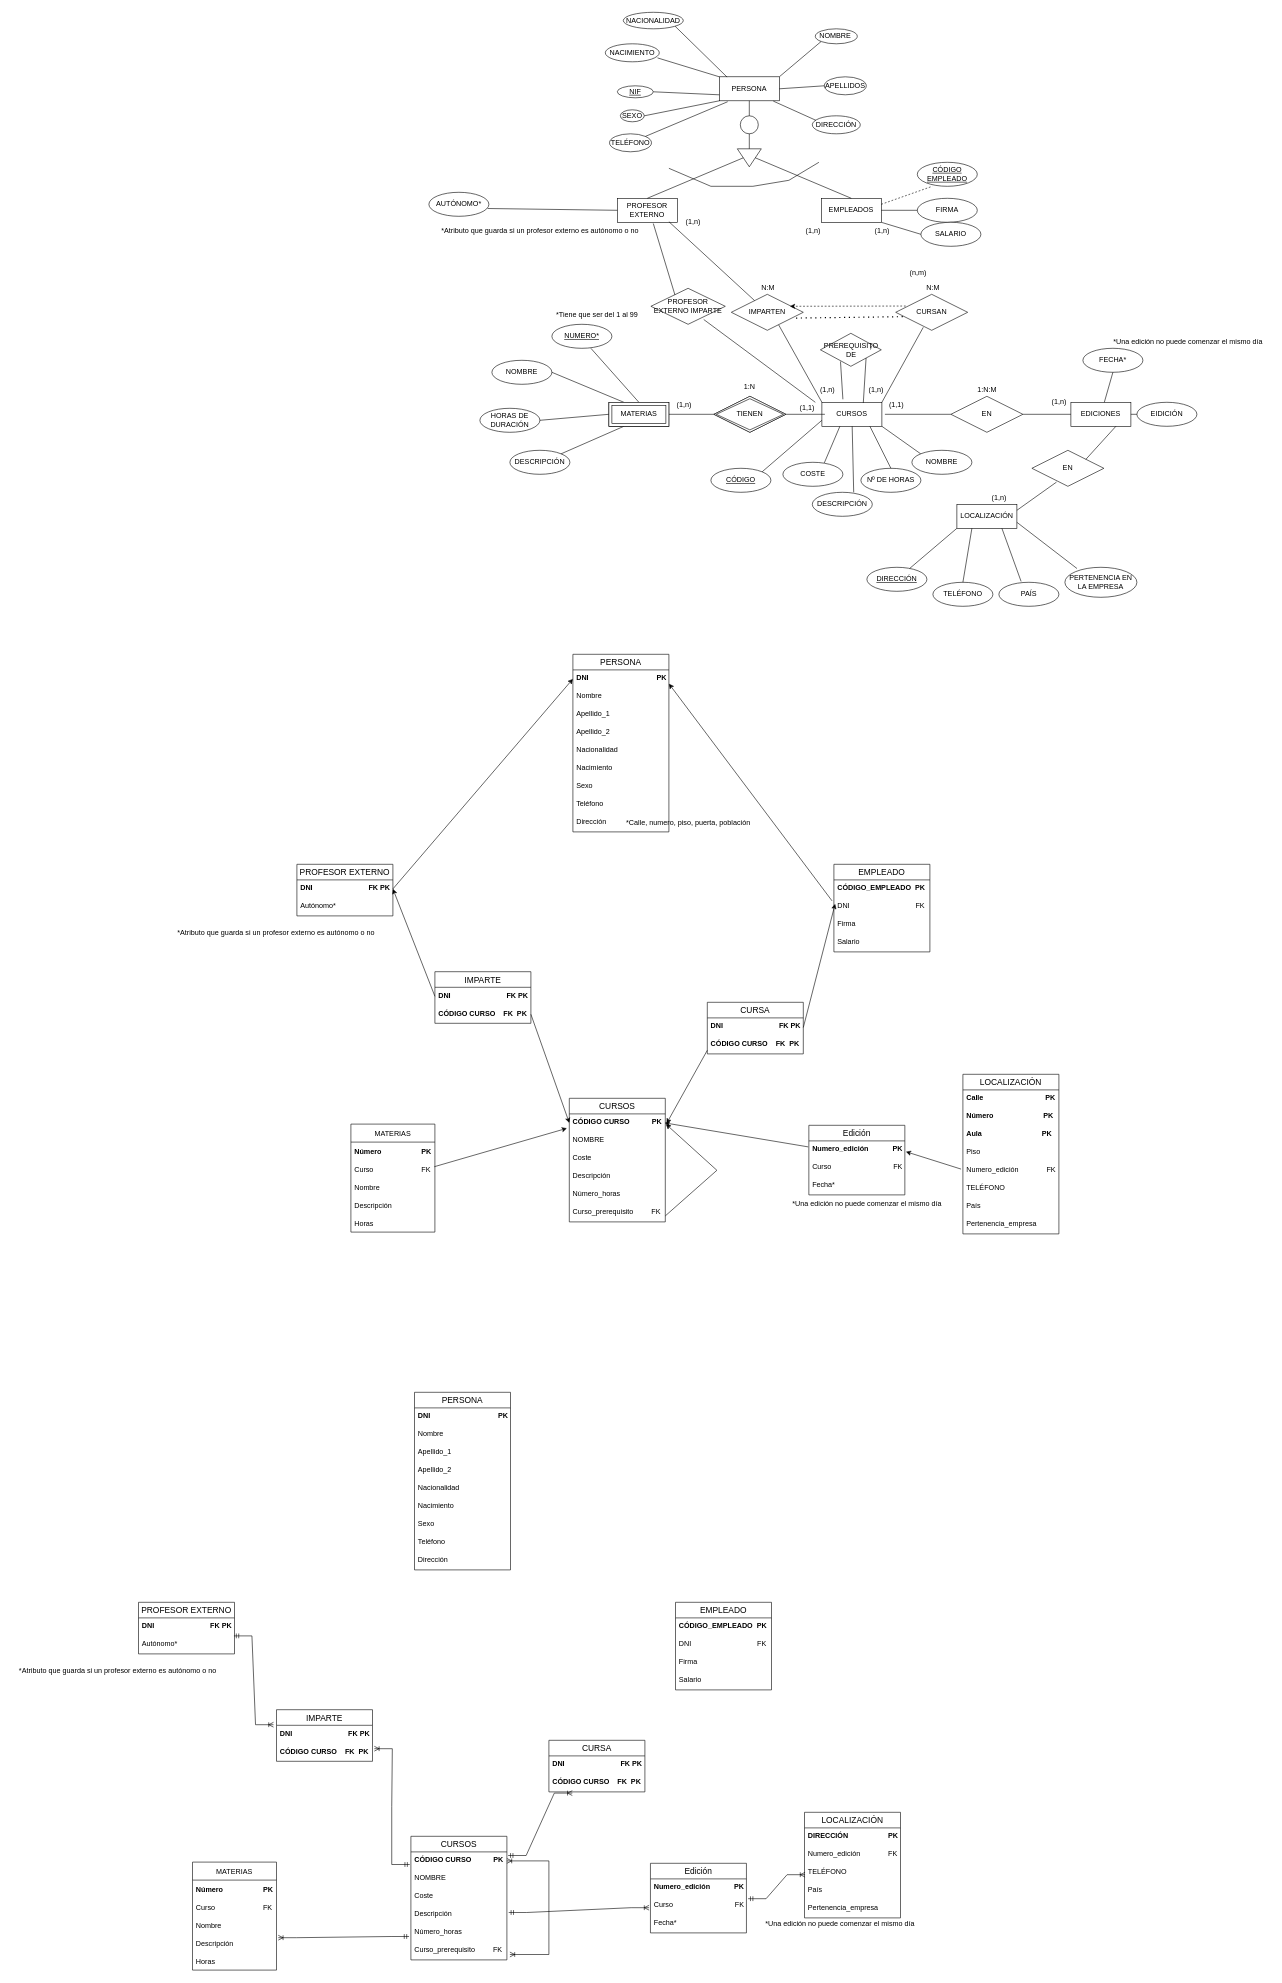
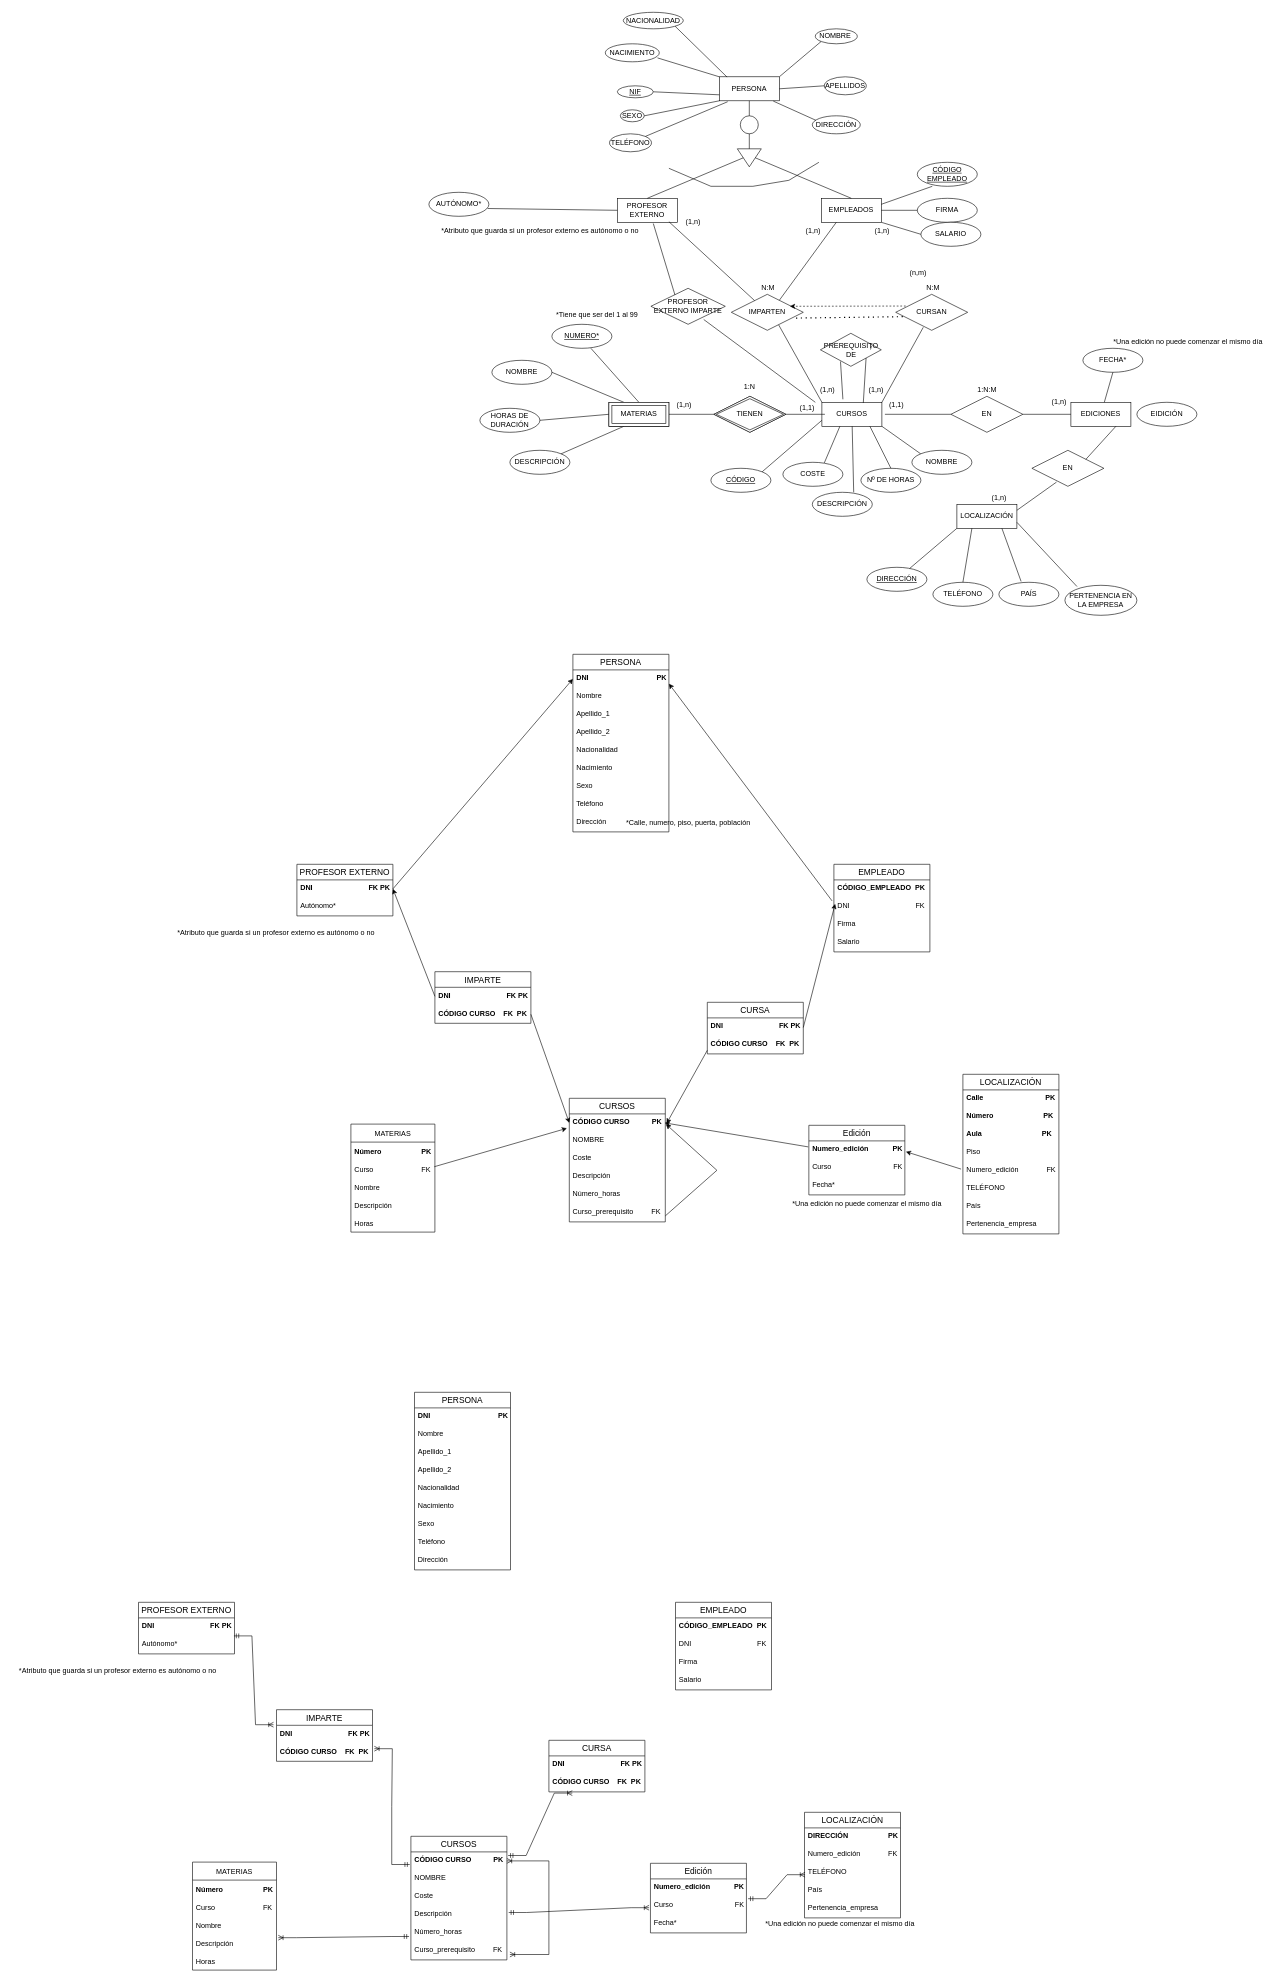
(907, 195) -> (907, 195)
none -> (808, 261)
(1134, 414) -> none
(1101, 582) -> (1101, 600)
